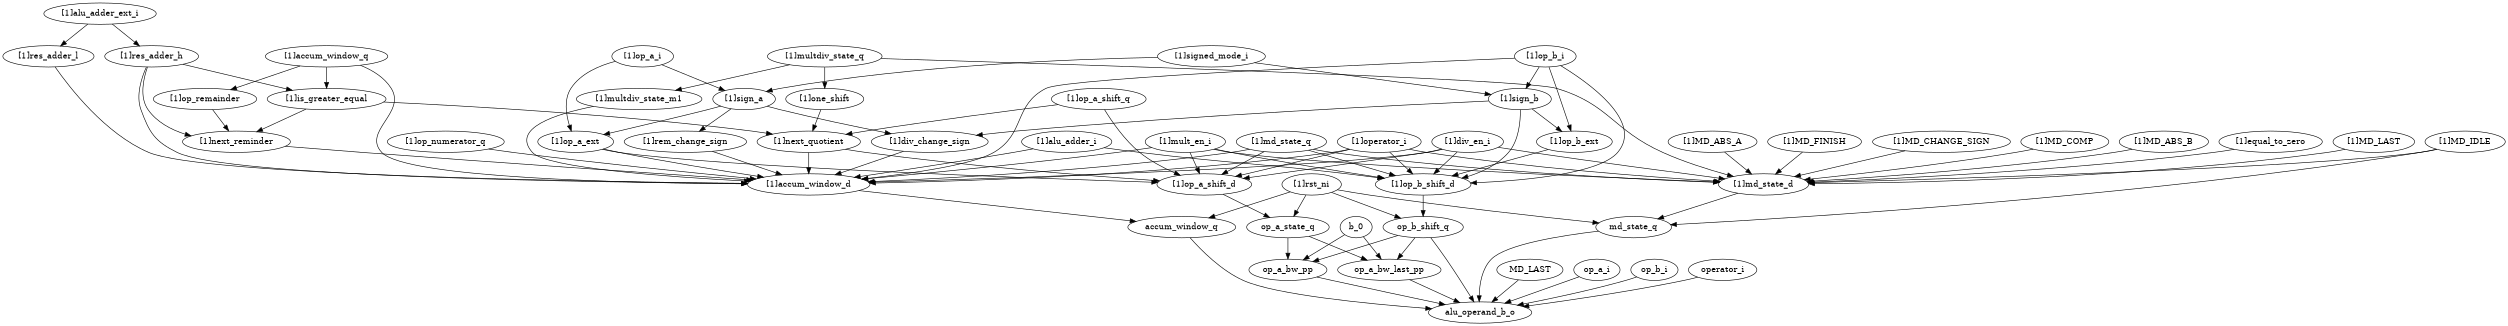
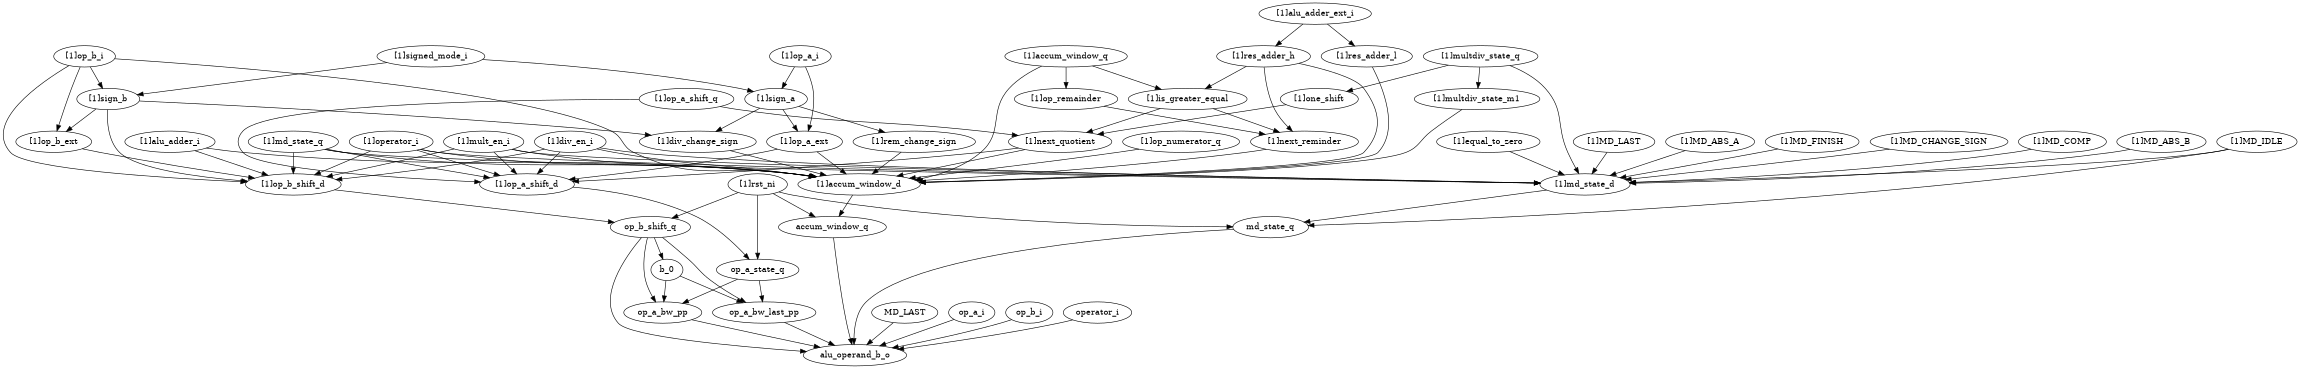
none -> (658, 246)
